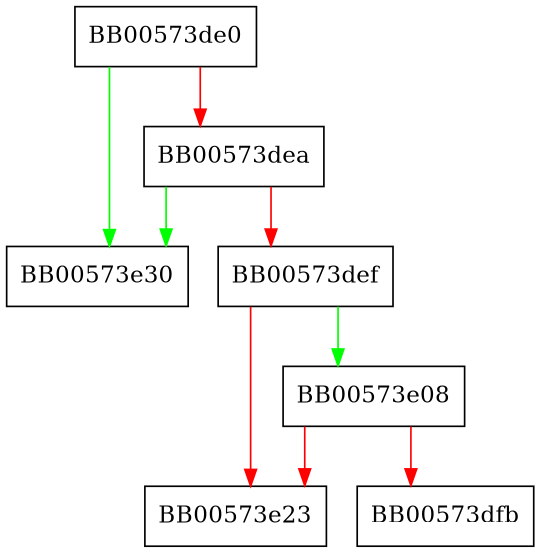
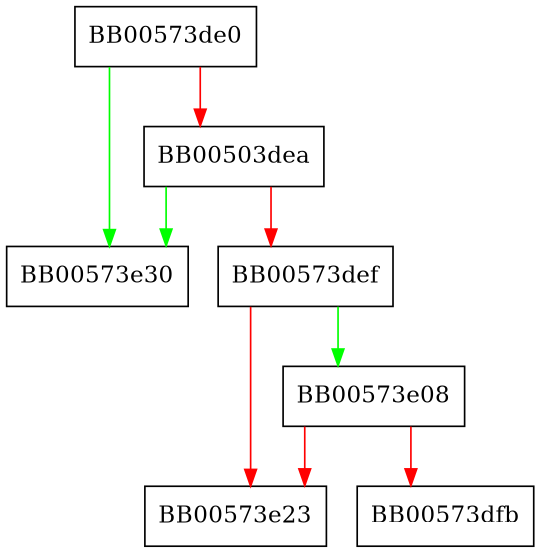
(234, 157) -> (234, 157)
